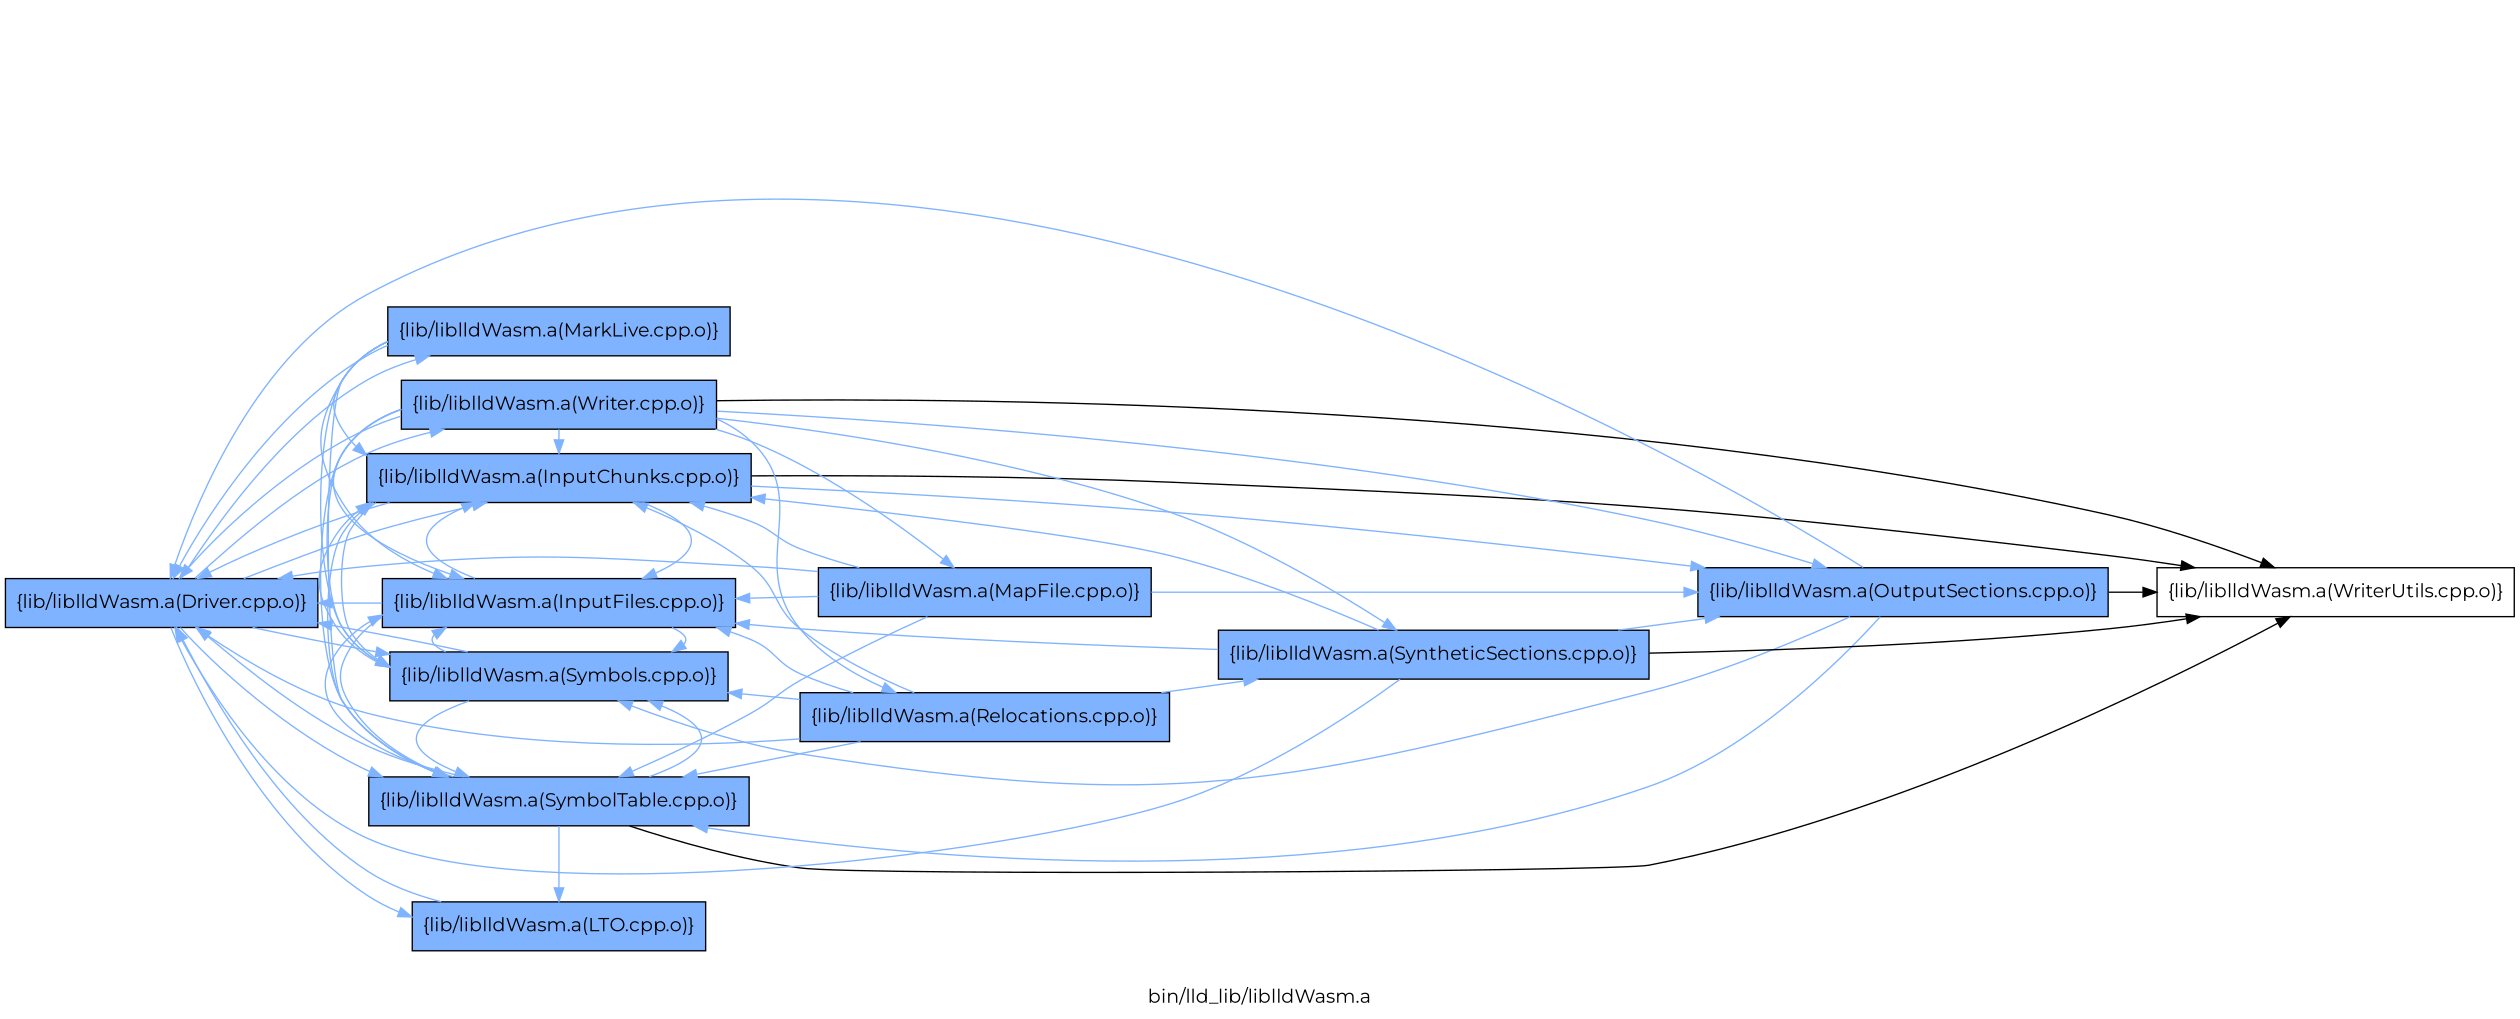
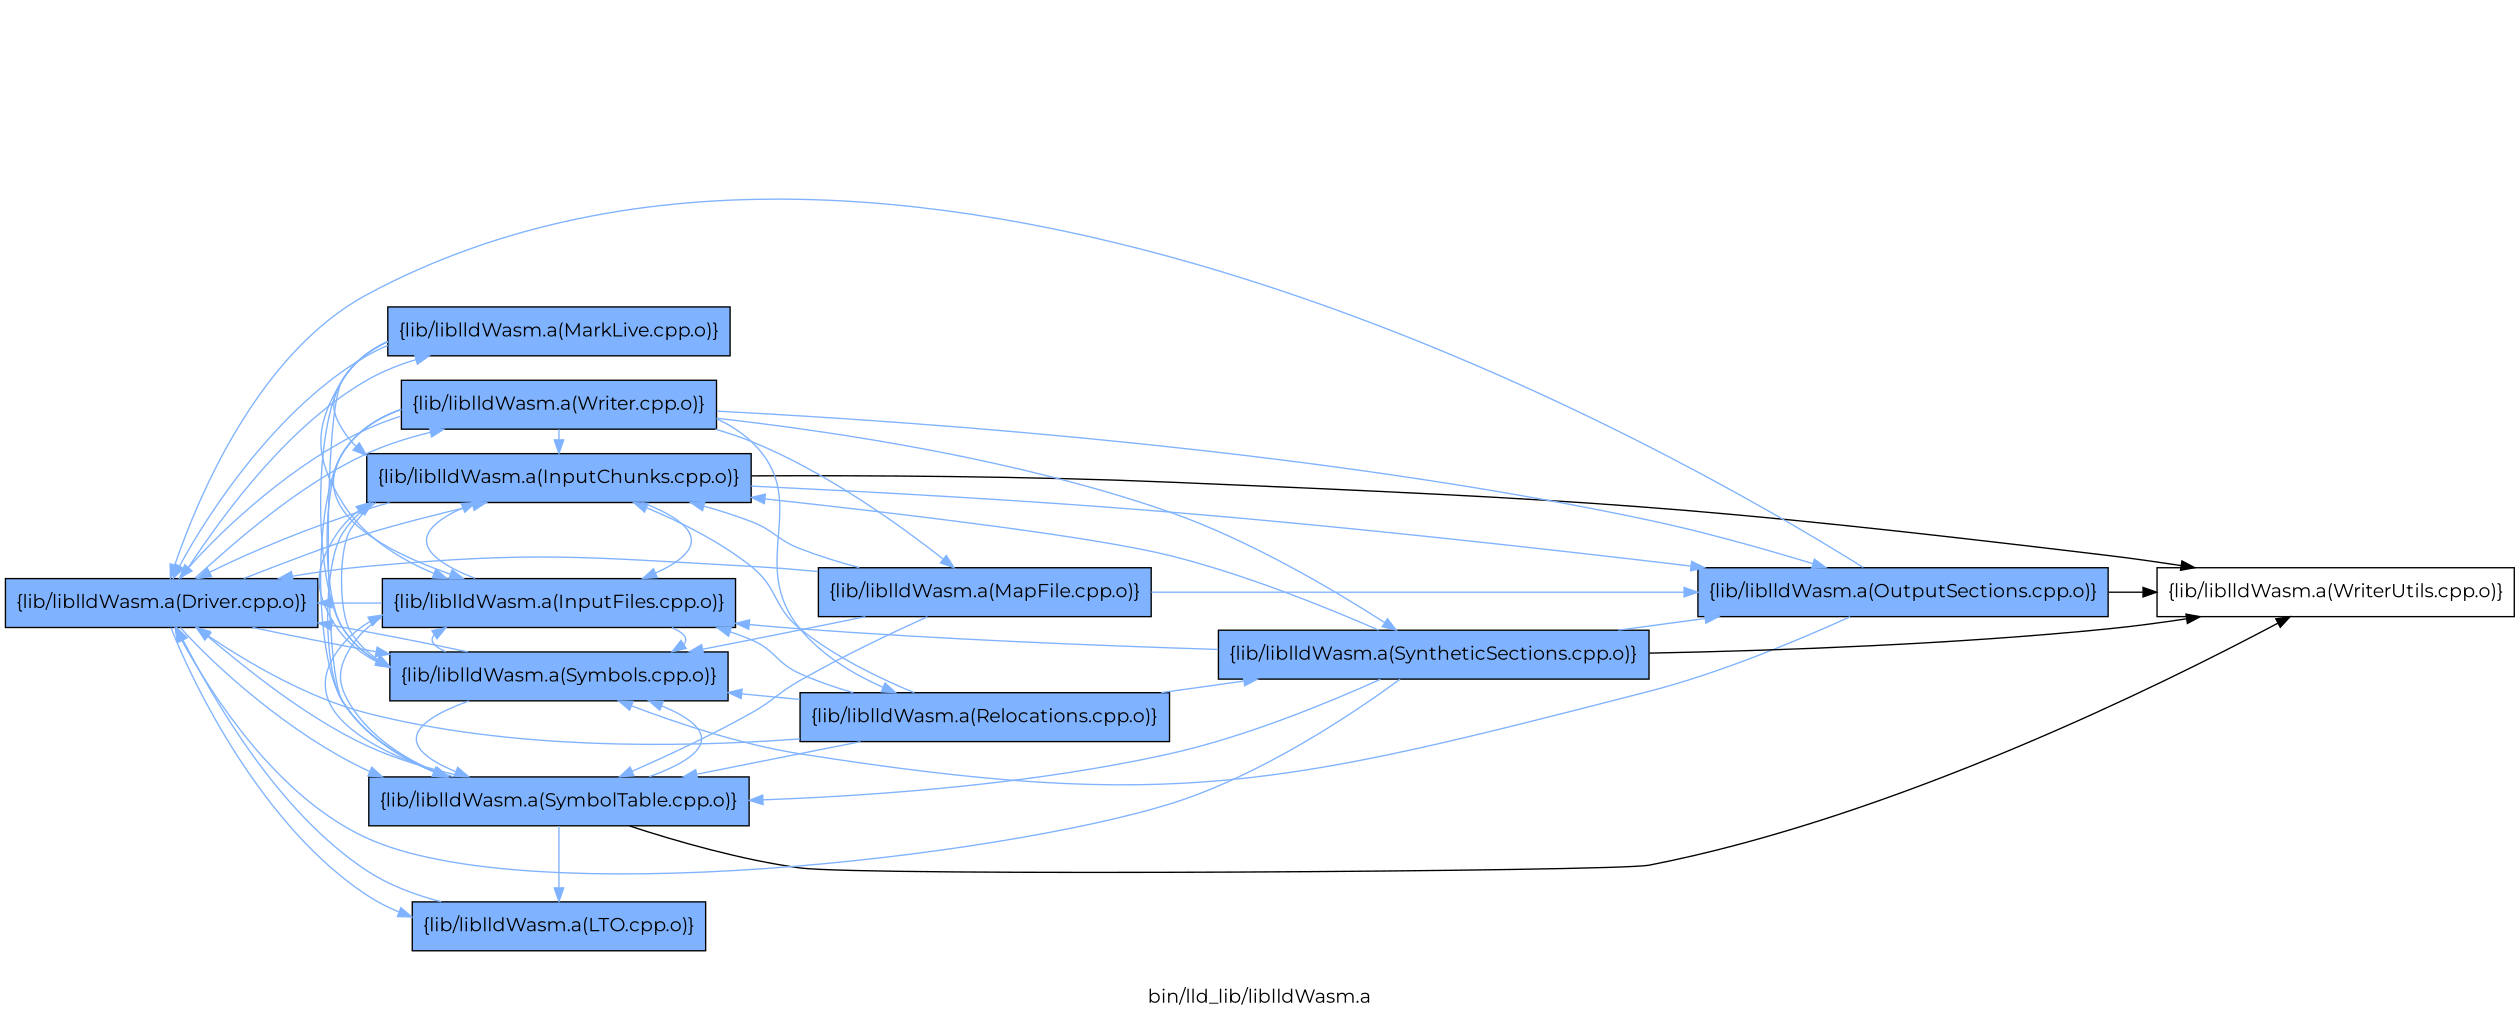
(1496, 427) -> none
(793, 597) -> (772, 636)
(1326, 851) -> (1078, 771)
